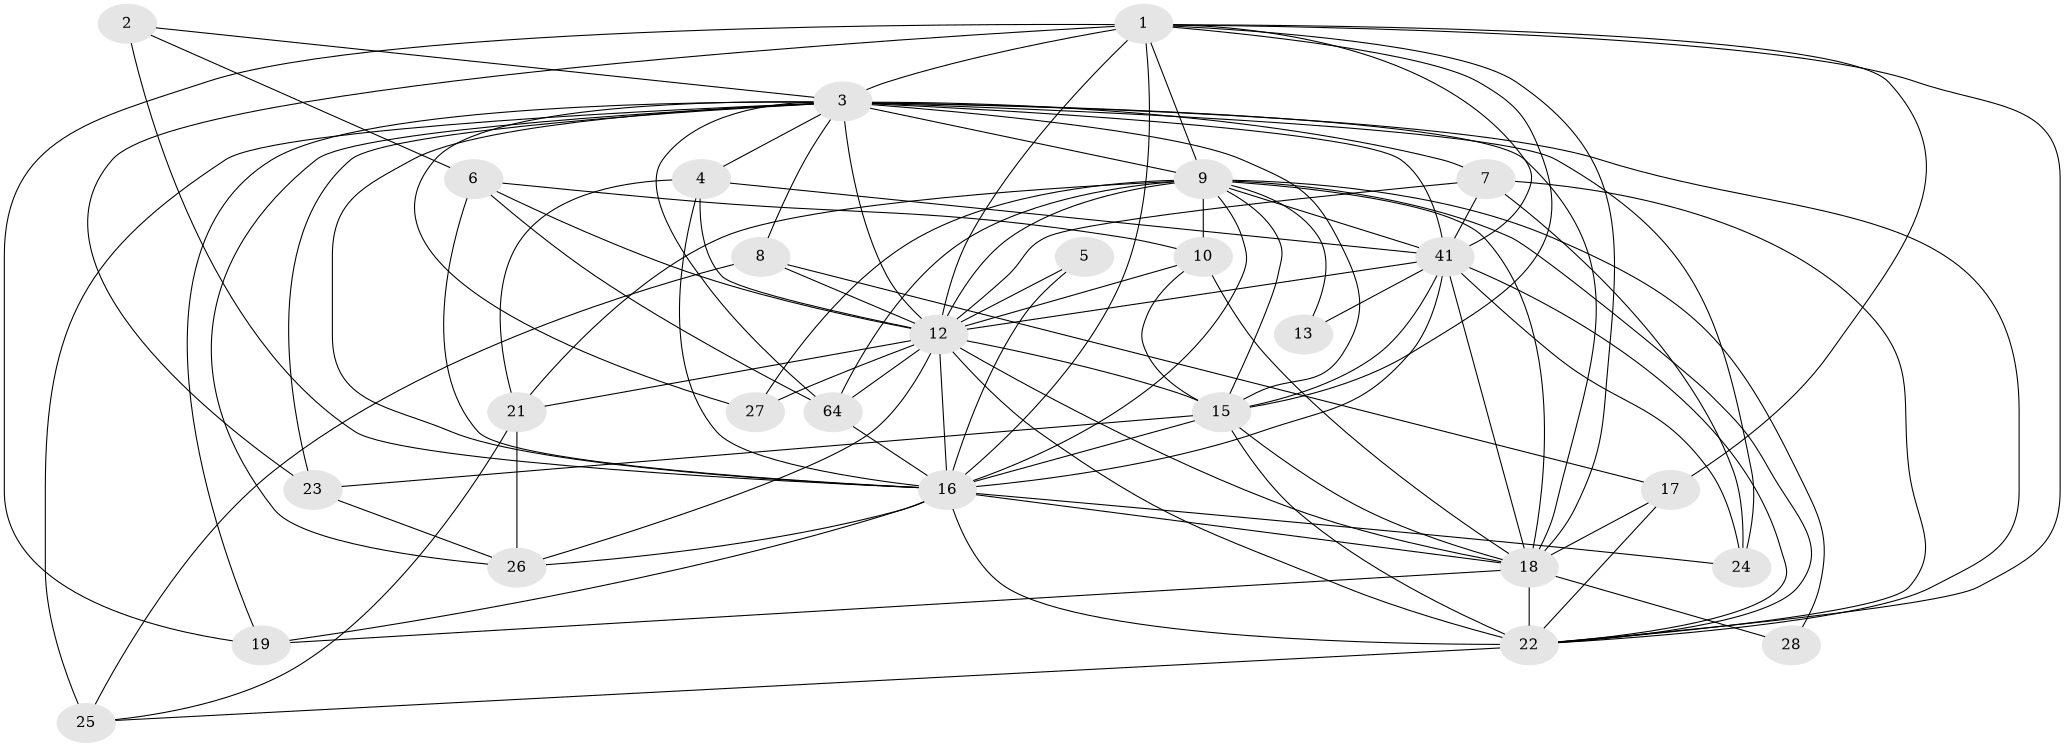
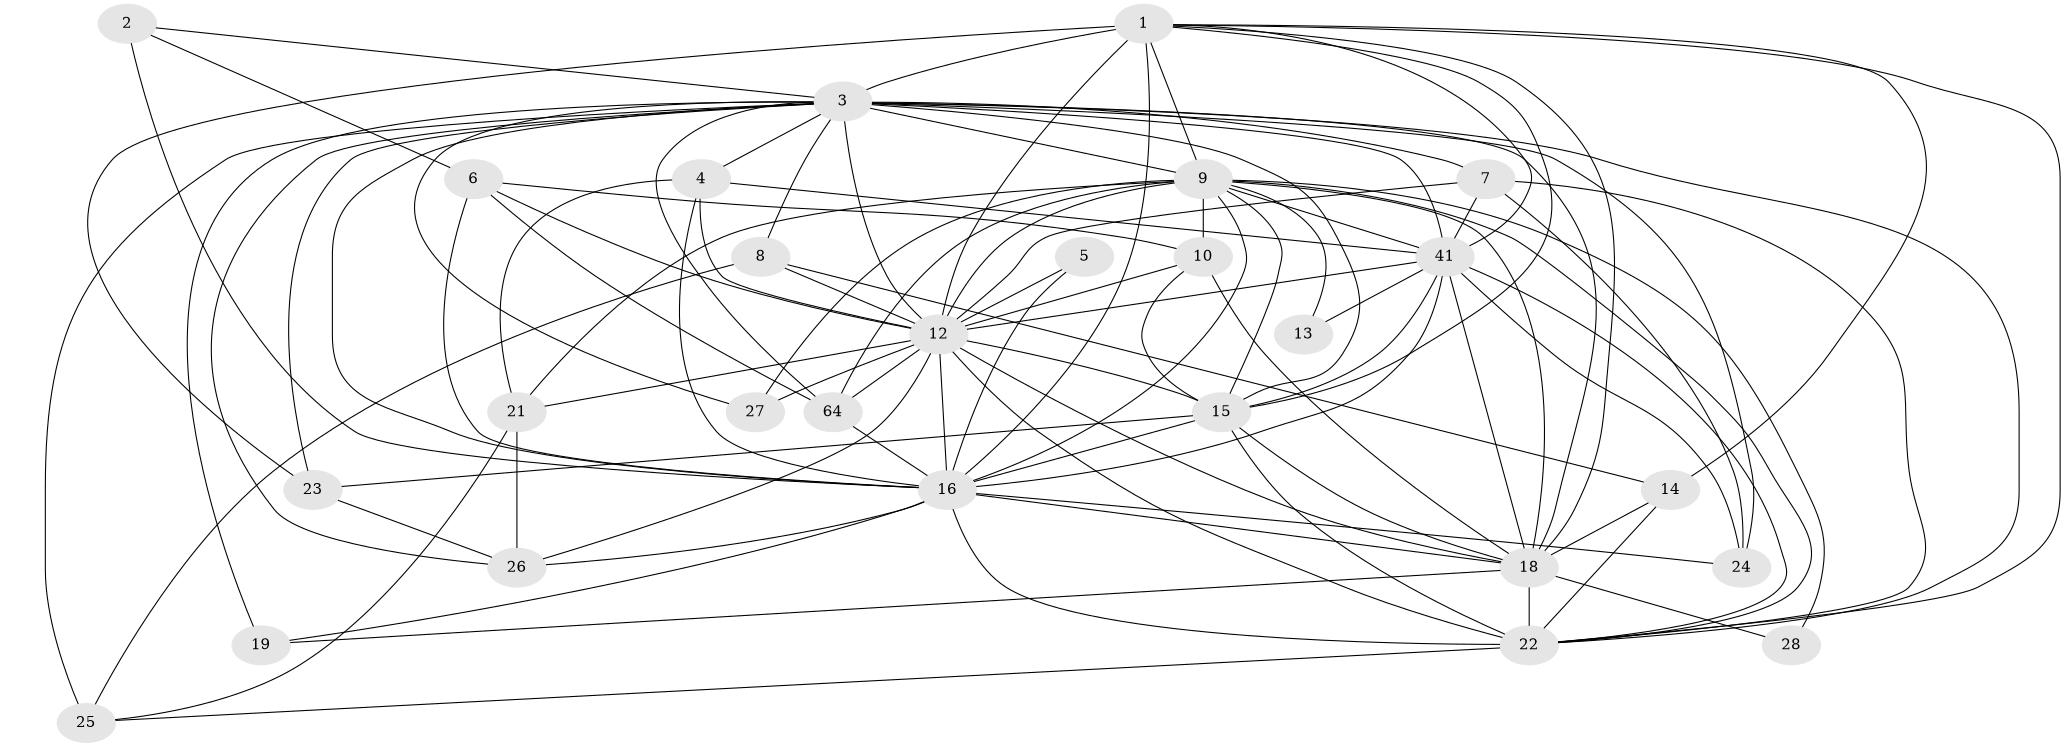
(250, 72) -> none
(1671, 490) -> (1671, 490)
